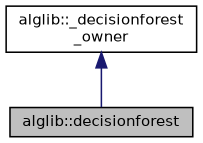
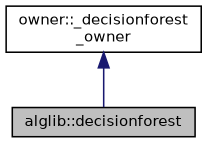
(101, 29) -> (104, 29)
